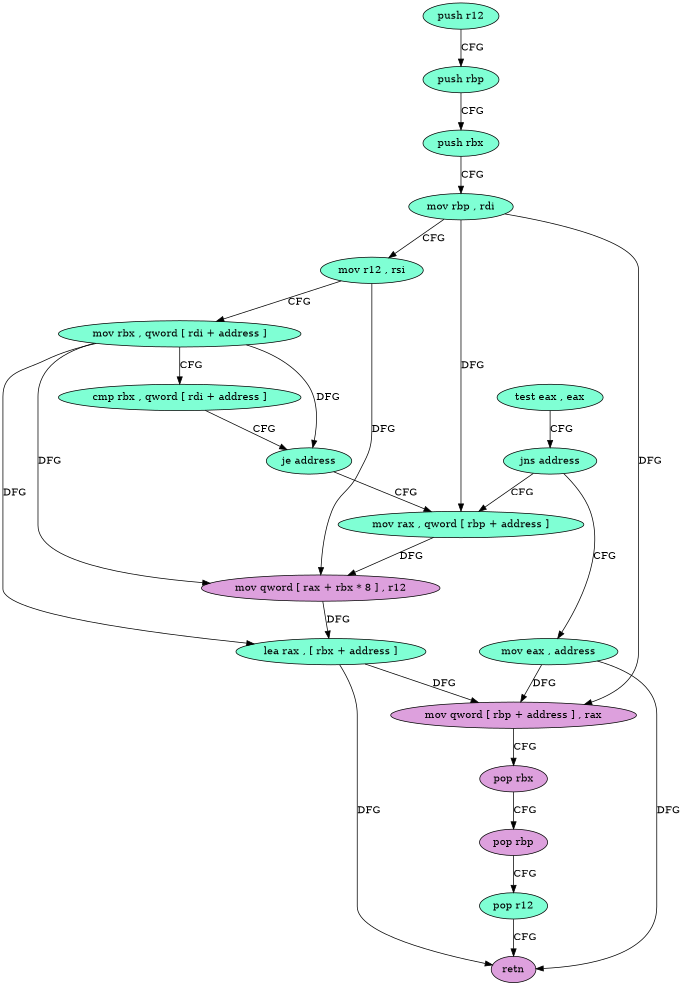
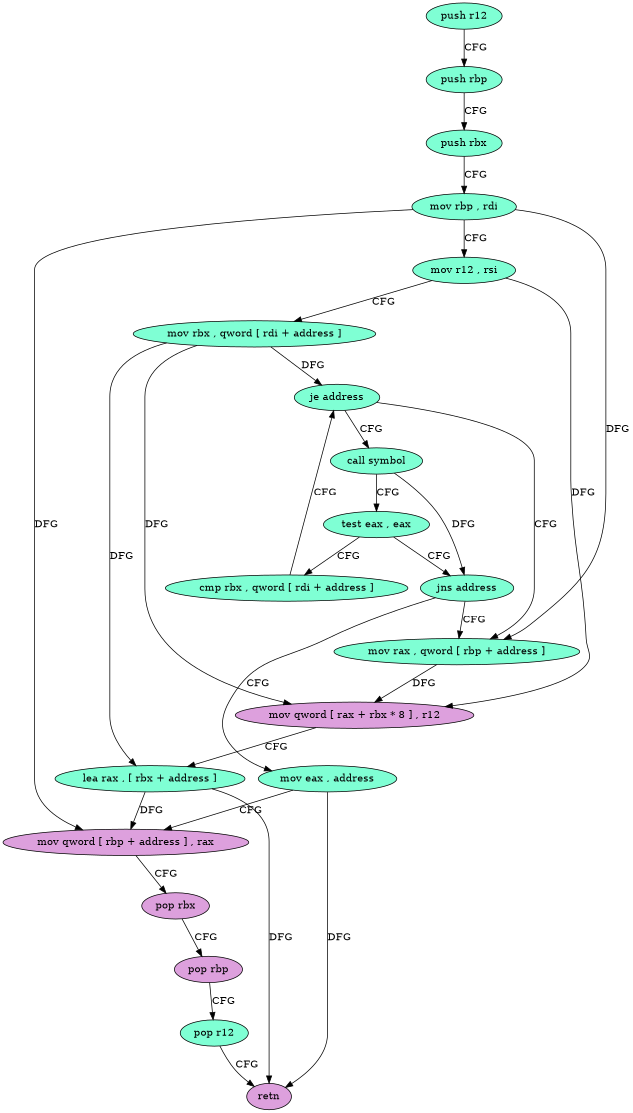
(180, 362) -> (335, 554)
none -> (376, 461)
(339, 620) -> (276, 747)
(545, 683) -> (251, 811)
